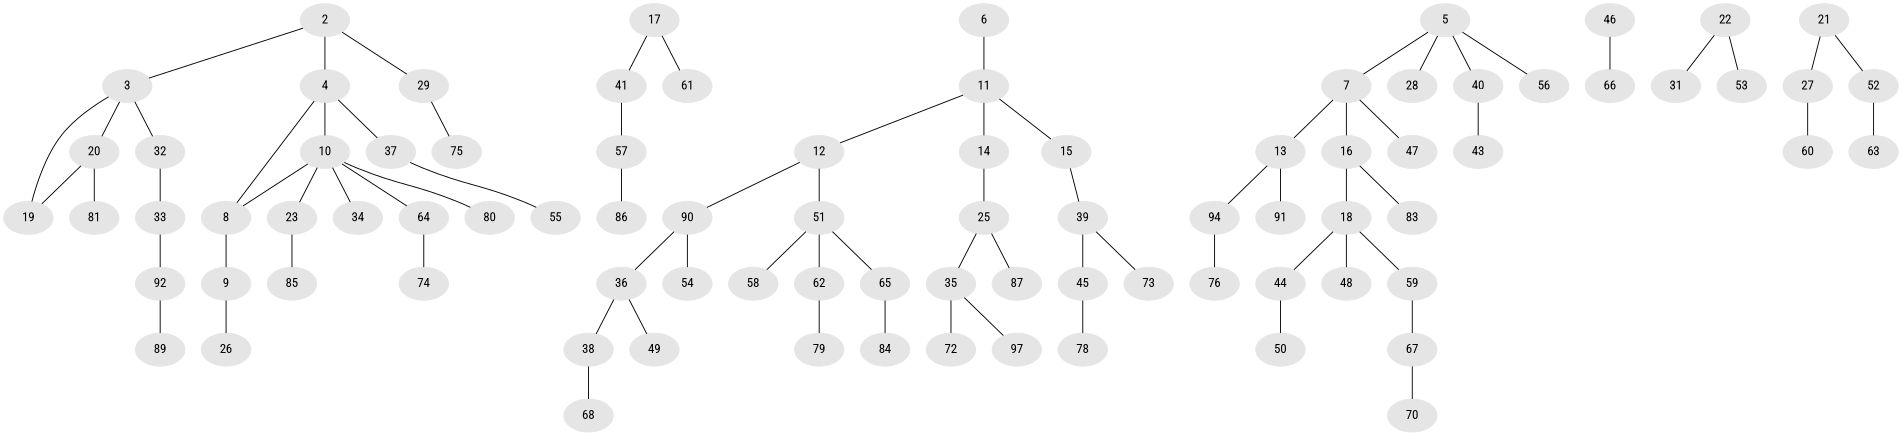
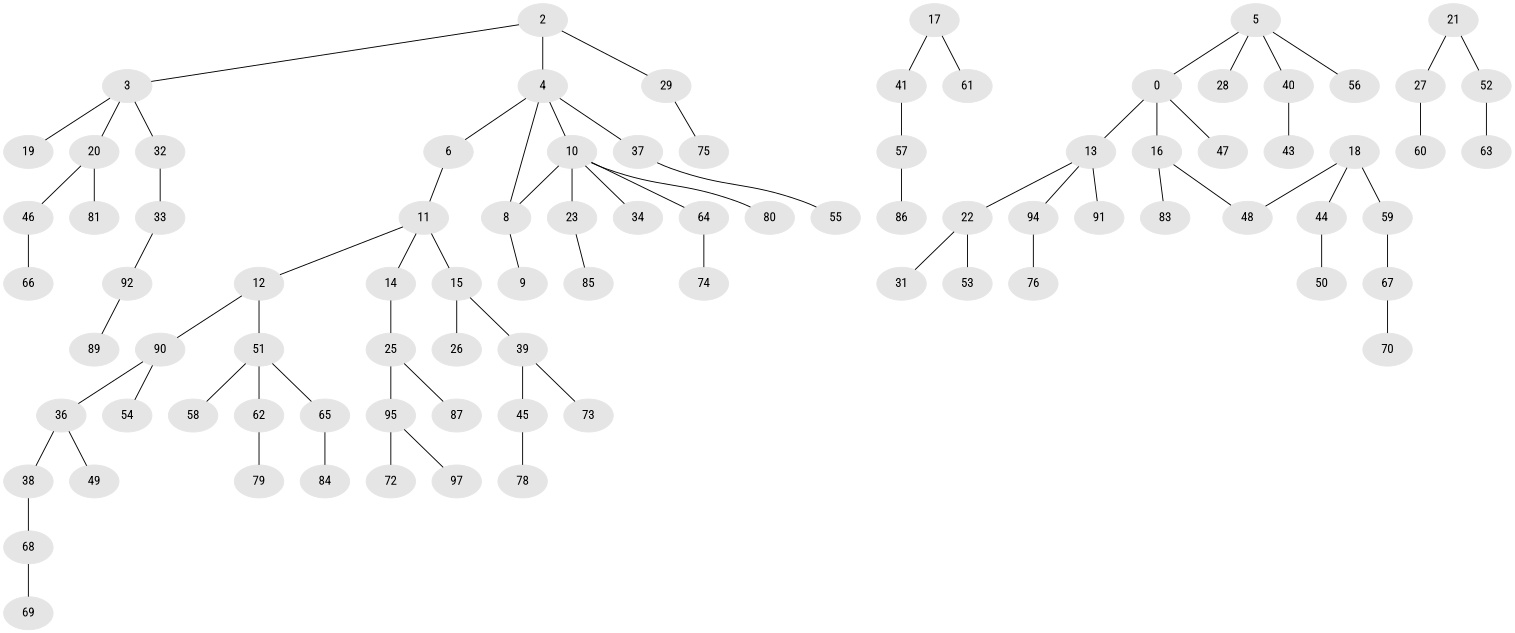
(1346, 86) -> (1157, 86)
none -> (496, 119)
(61, 185) -> (61, 185)
none -> (1029, 185)
(1346, 185) -> (1202, 185)
(951, 284) -> (391, 416)
(226, 317) -> (457, 317)
none -> (28, 613)
